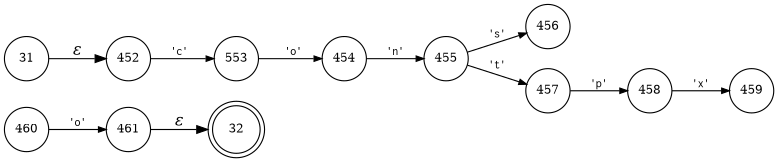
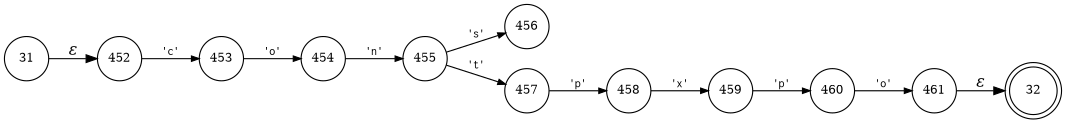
(236, 59) -> (221, 59)
none -> (778, 91)
